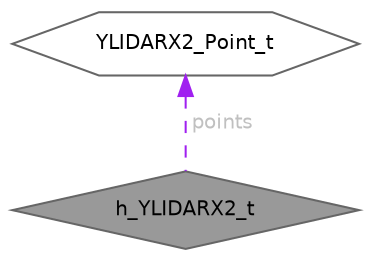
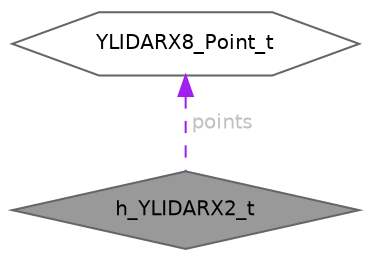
(186, 44) -> (186, 44)
